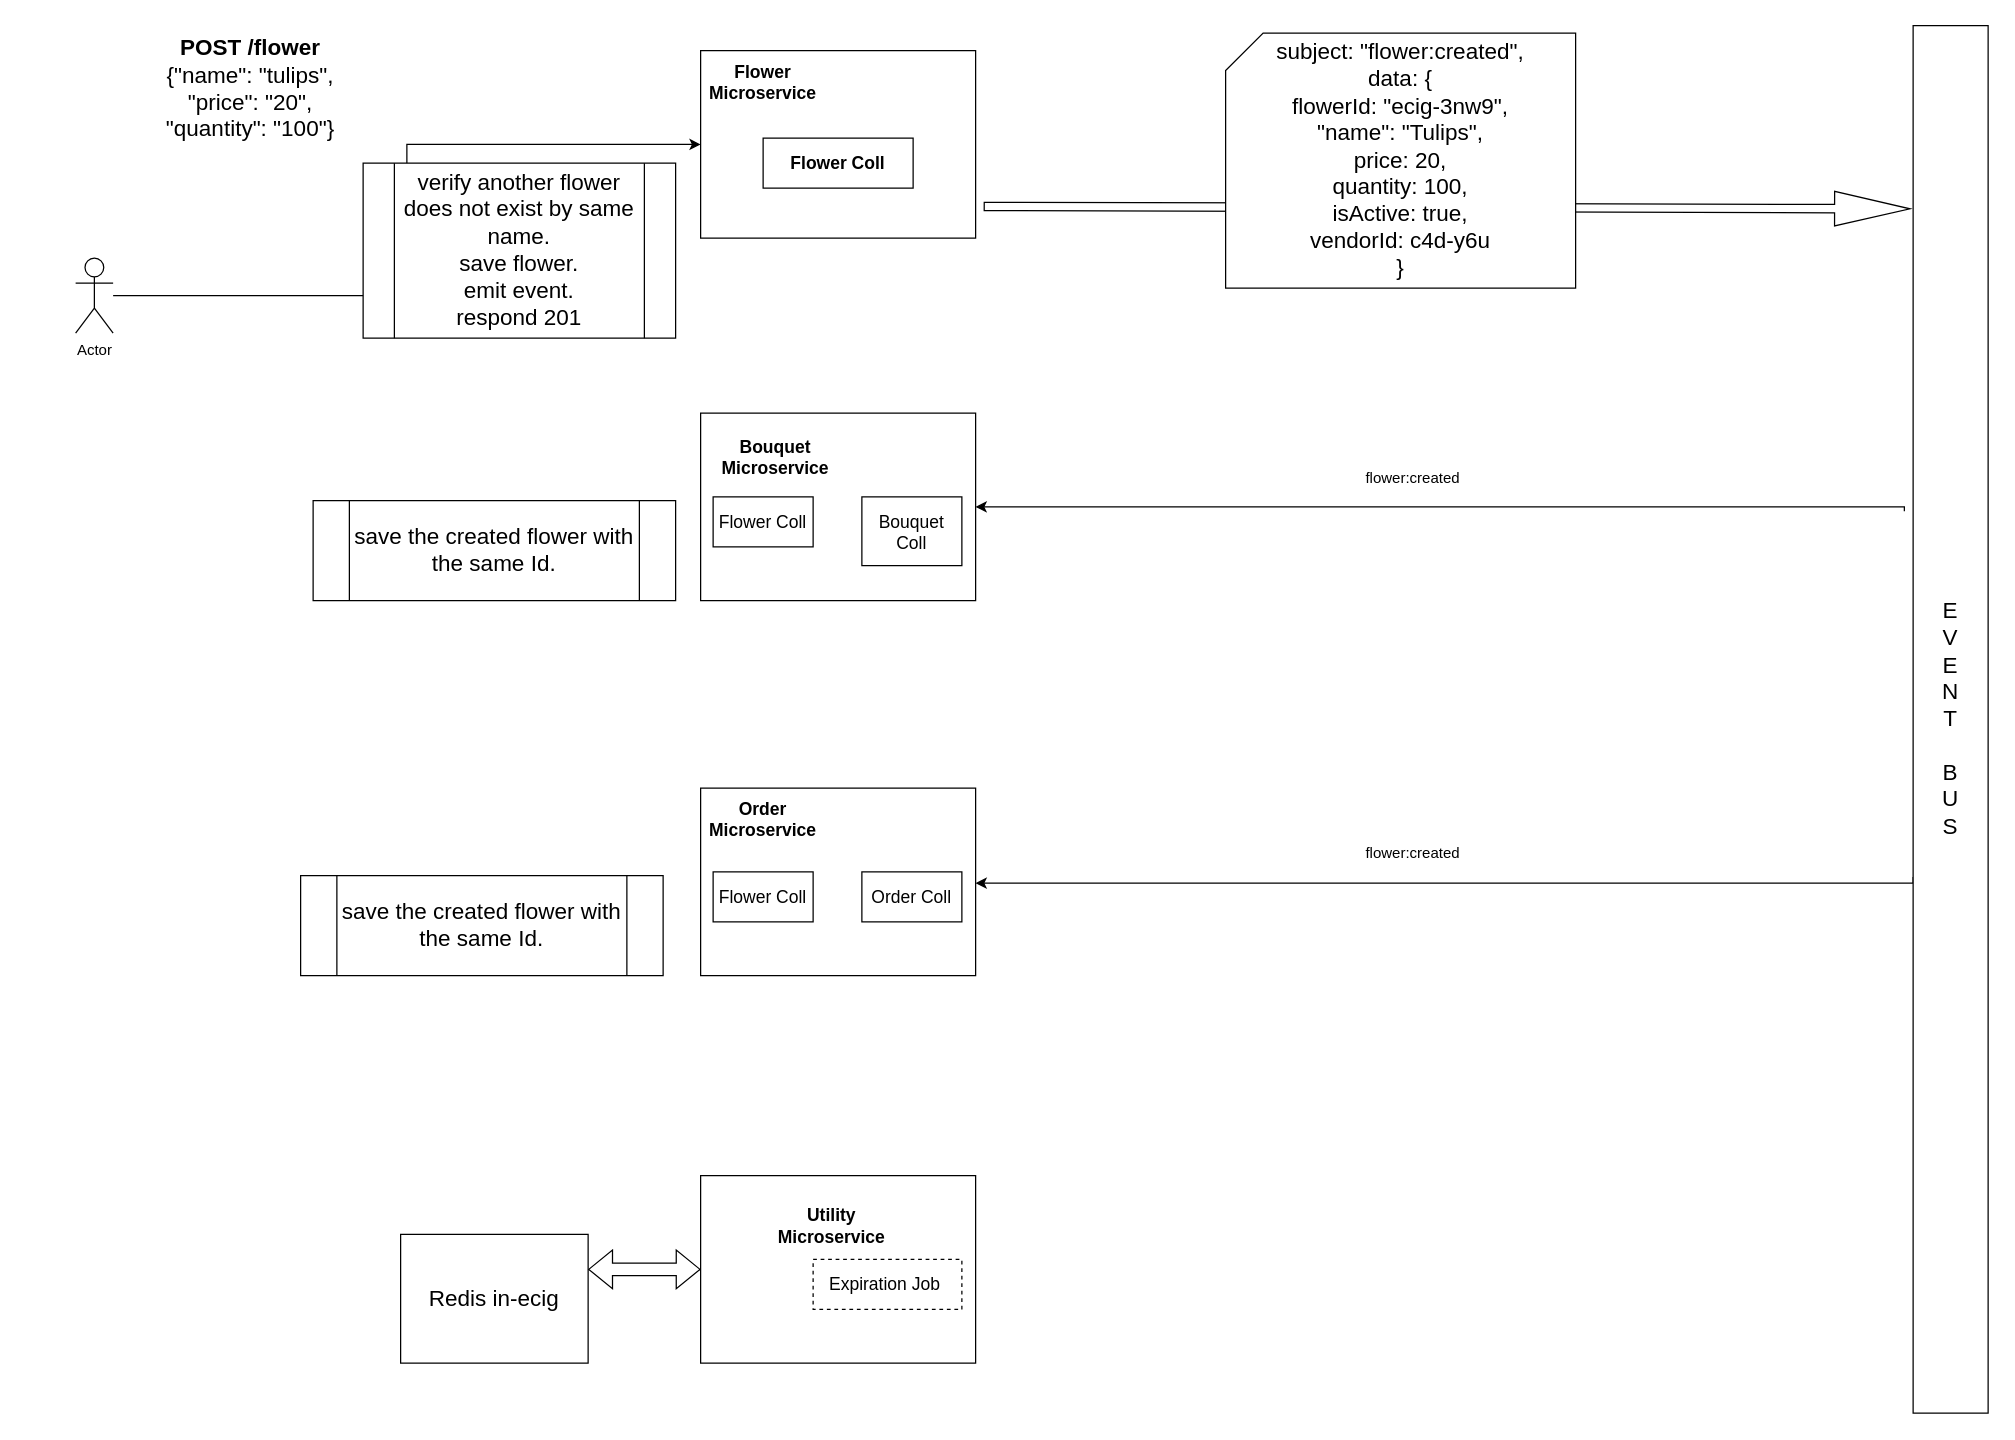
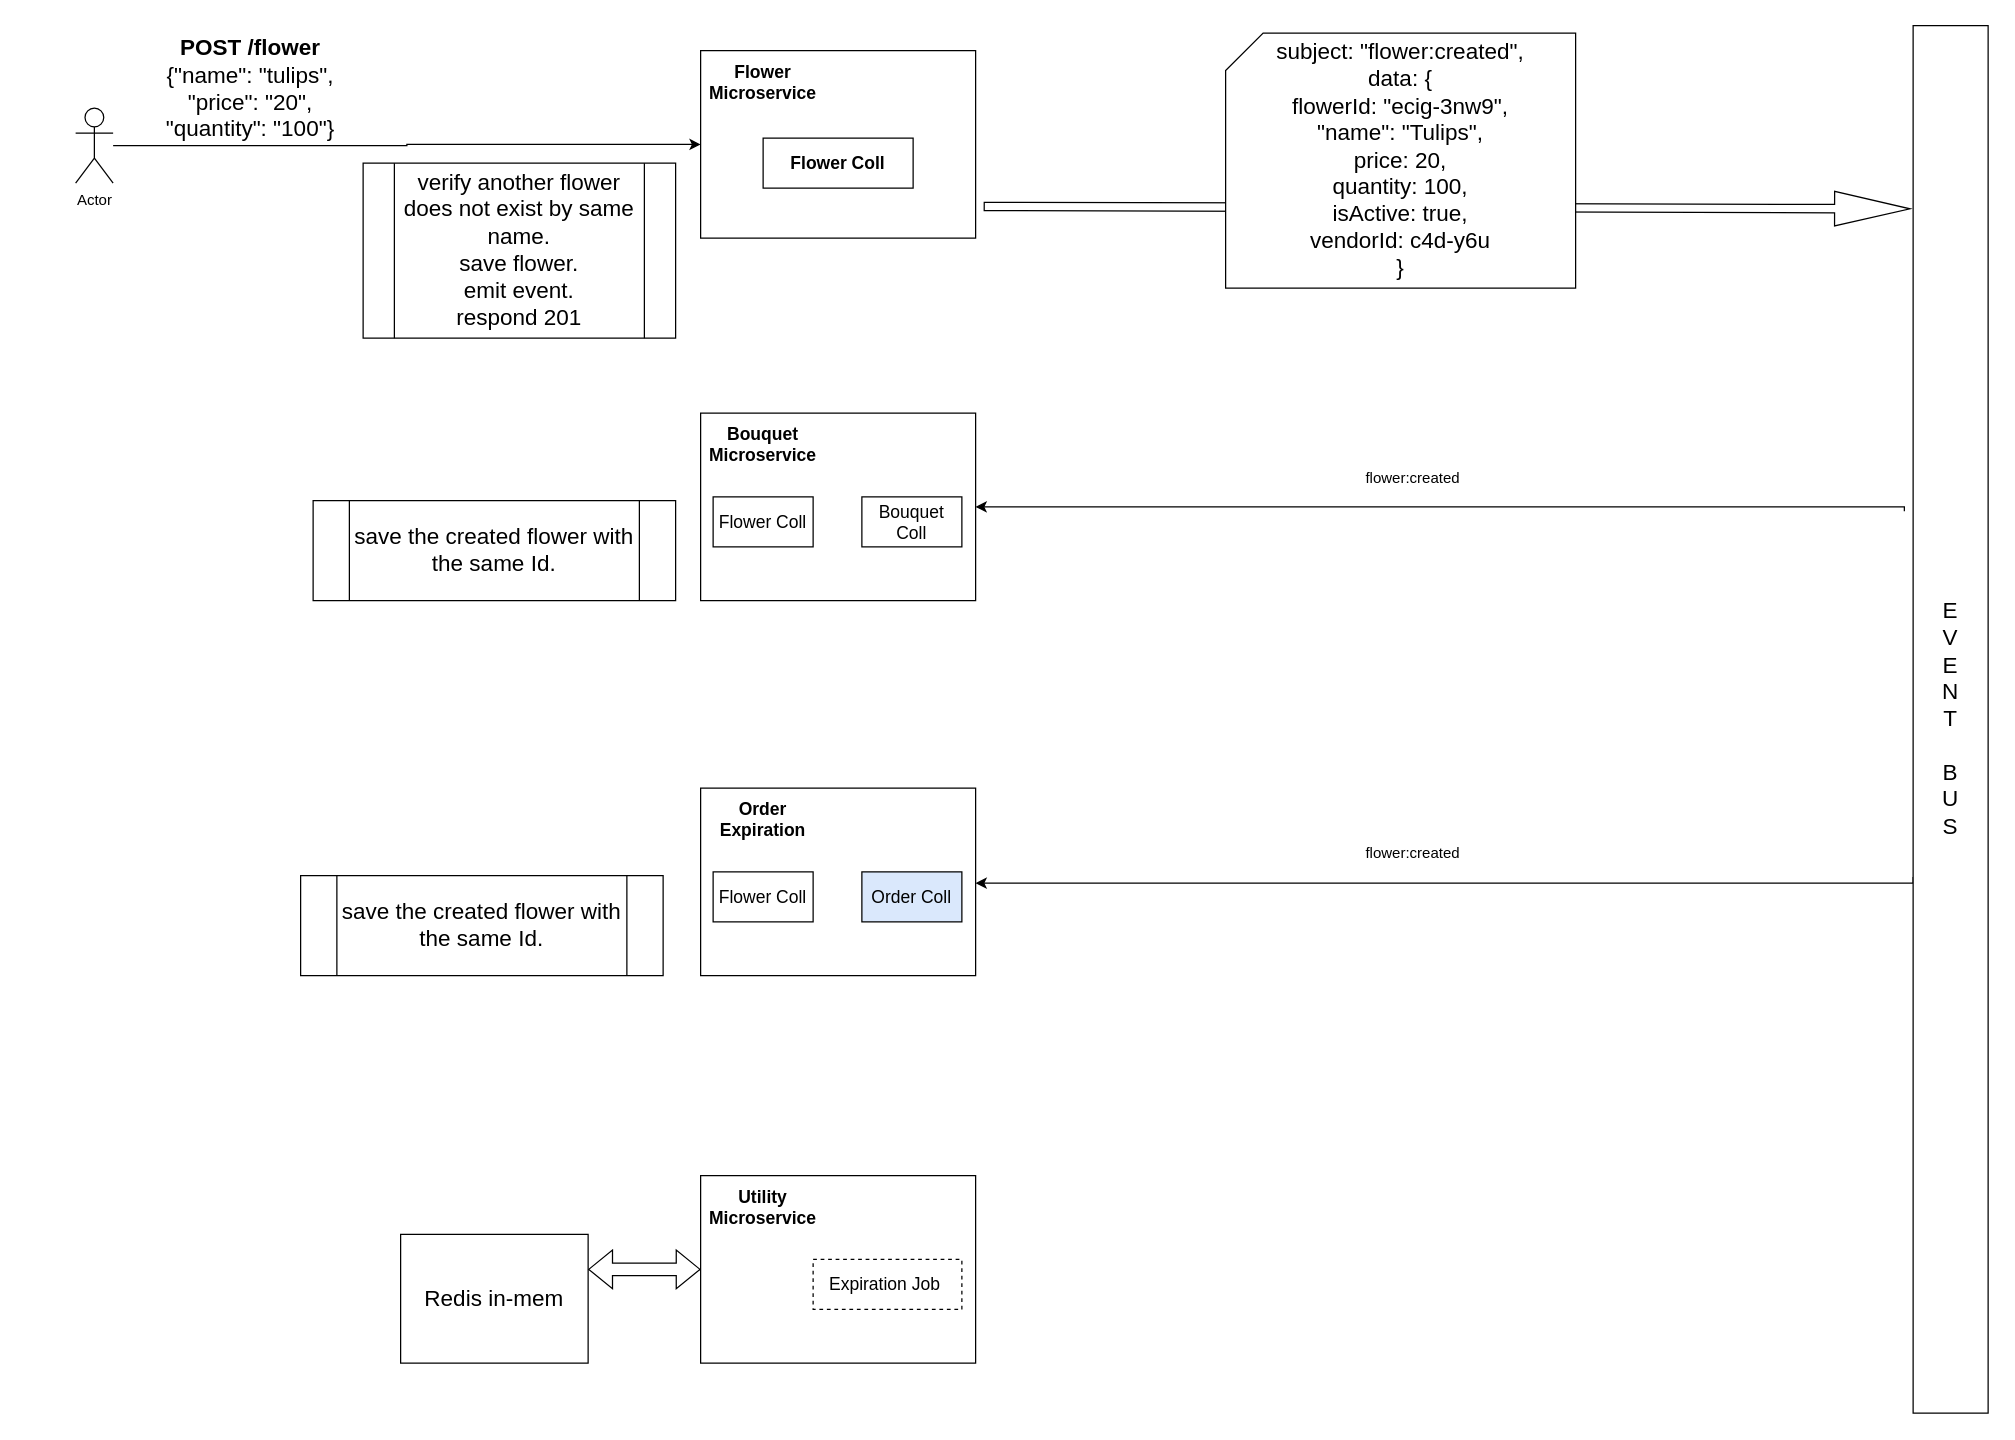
(94, 296) -> (94, 146)
(776, 457) -> (763, 444)
(912, 531) -> (912, 522)
(763, 819) -> (763, 819)
(912, 897) -> (912, 897)
(832, 1226) -> (763, 1207)
(494, 1299) -> (494, 1299)
